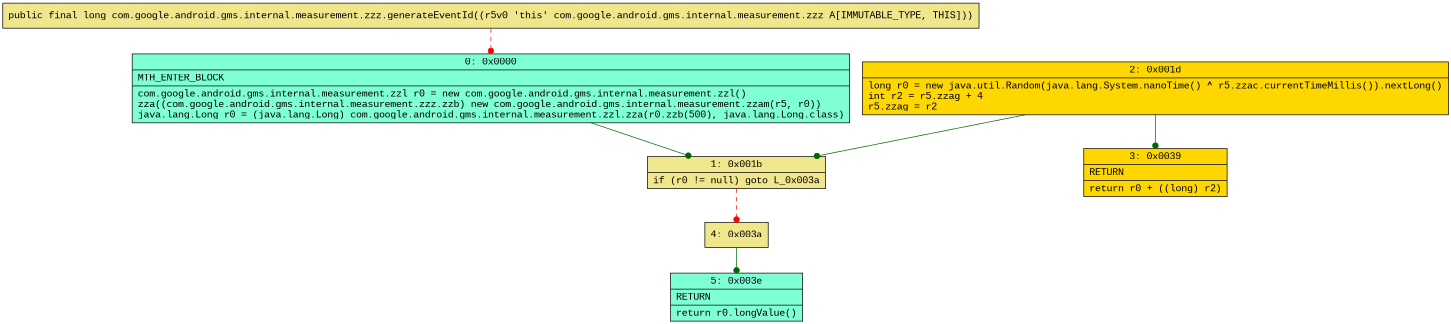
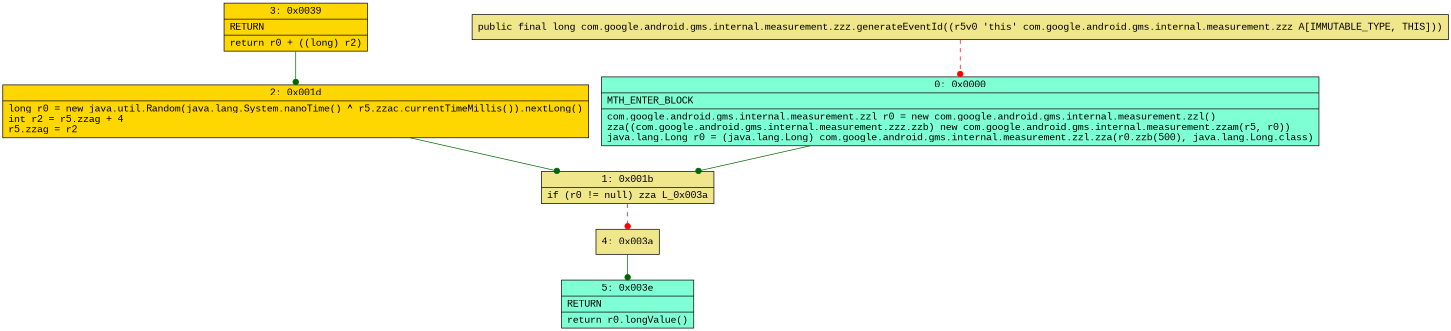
(1155, 129) -> (296, 65)
(737, 180) -> (628, 195)
